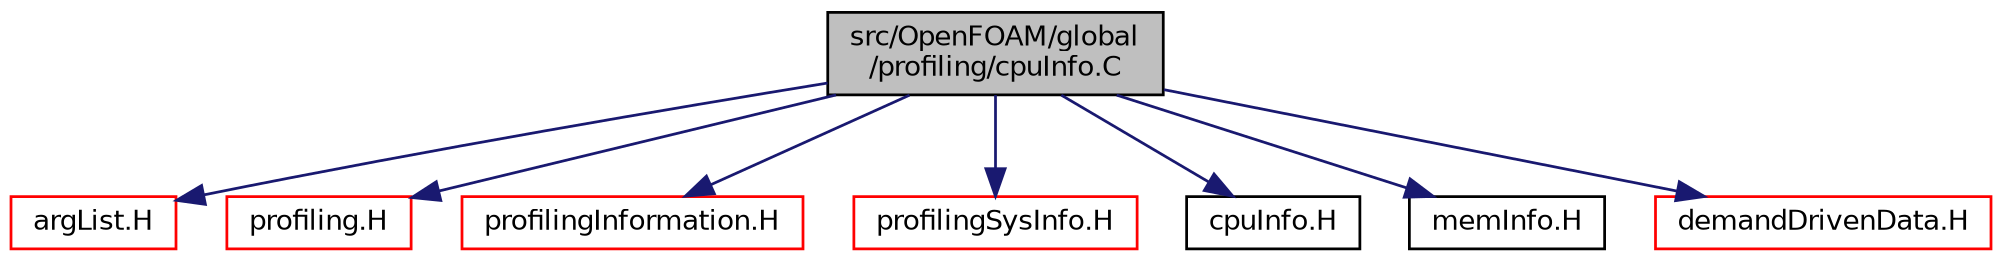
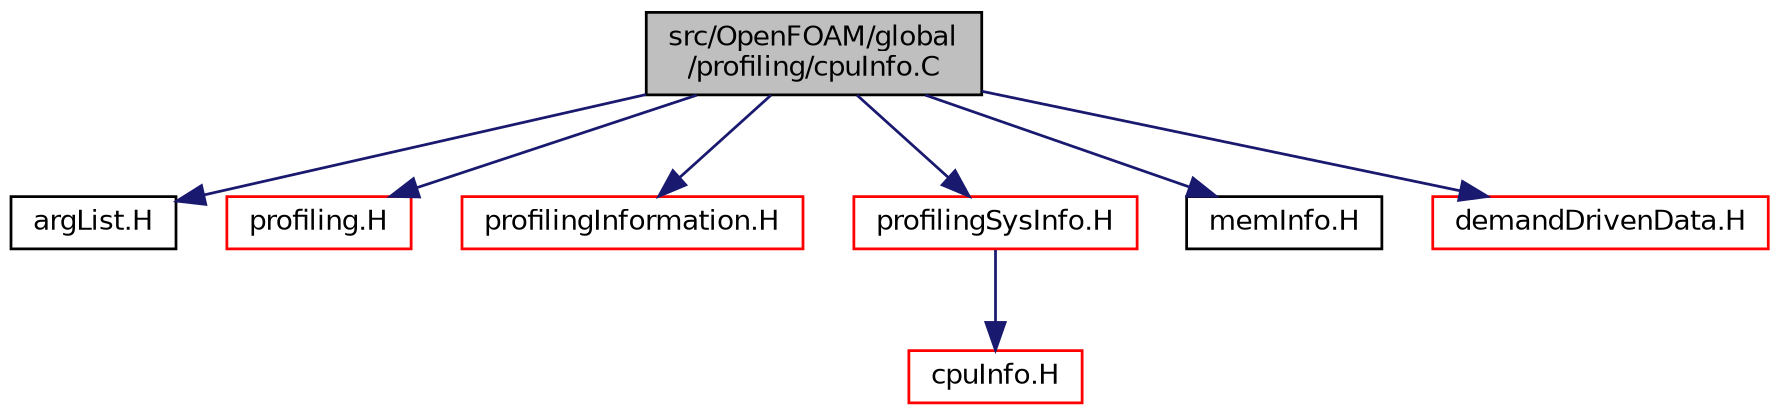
(1135, 139) -> (996, 286)
(94, 223) -> (94, 223)
(1273, 223) -> (996, 377)
